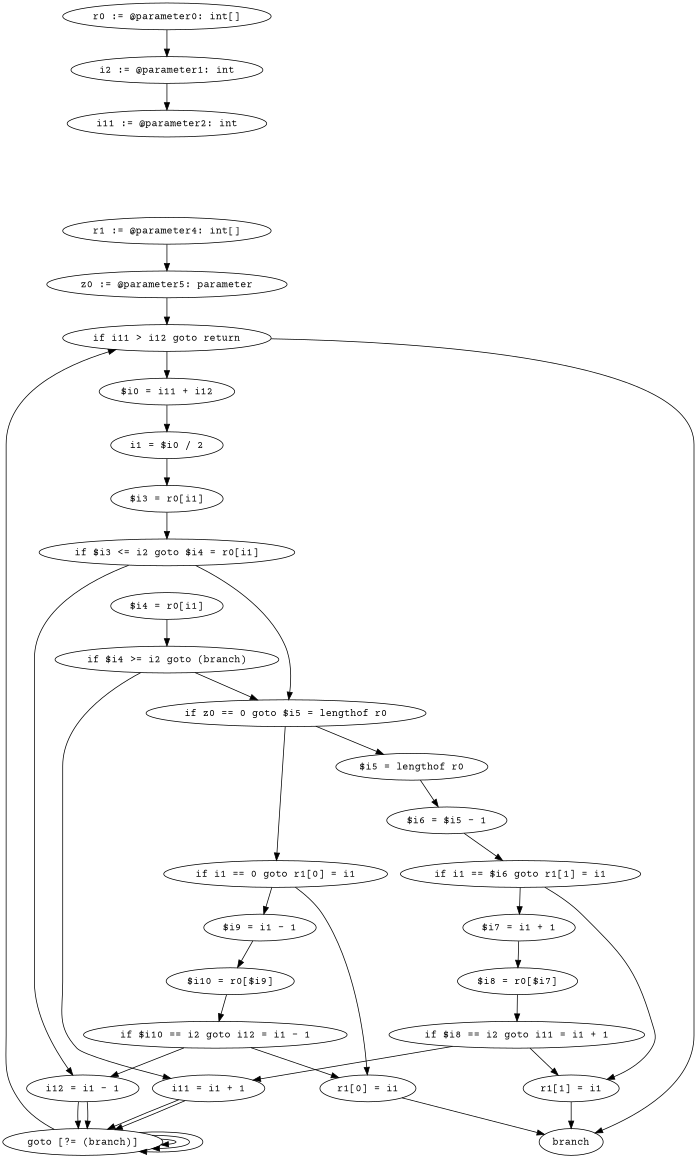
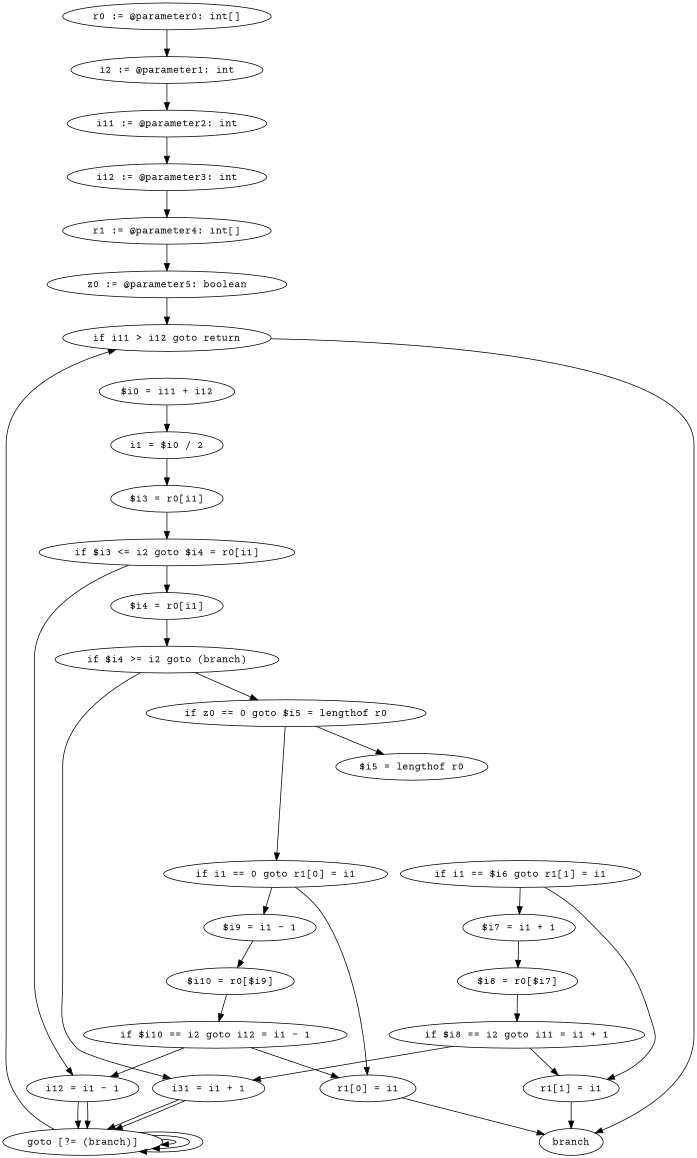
none -> (167, 177)
(167, 284) -> (167, 284)
(167, 361) -> none
(264, 615) -> (167, 576)
(447, 820) -> none
(209, 1088) -> (209, 1088)
